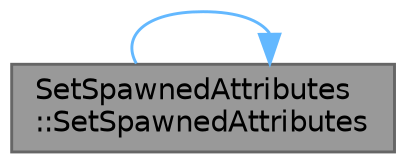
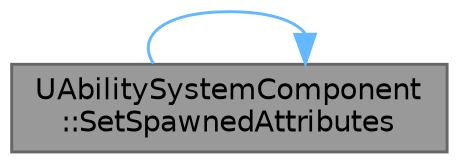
(203, 108) -> (229, 108)
